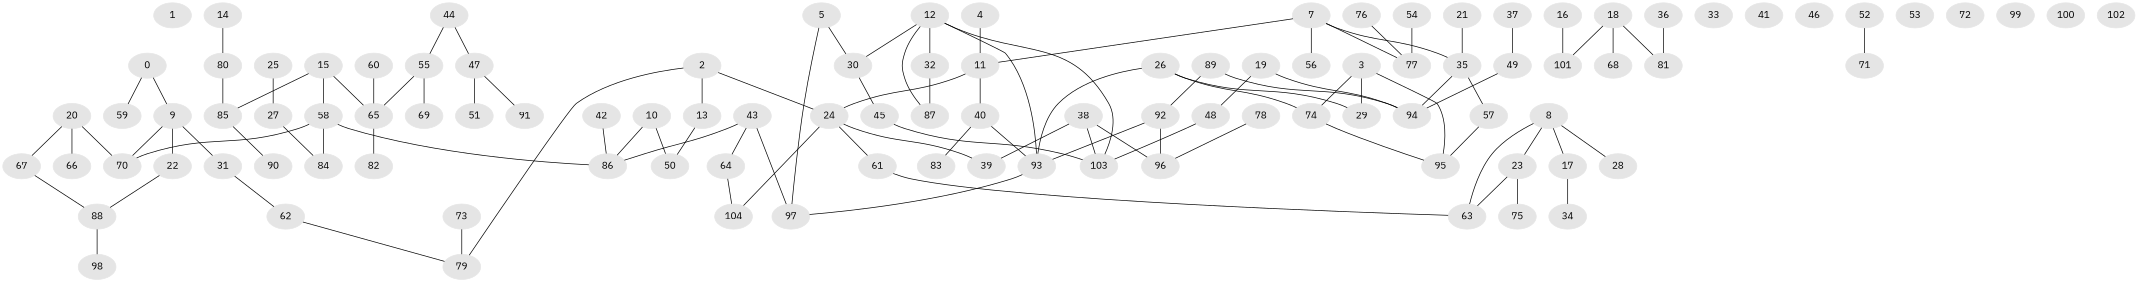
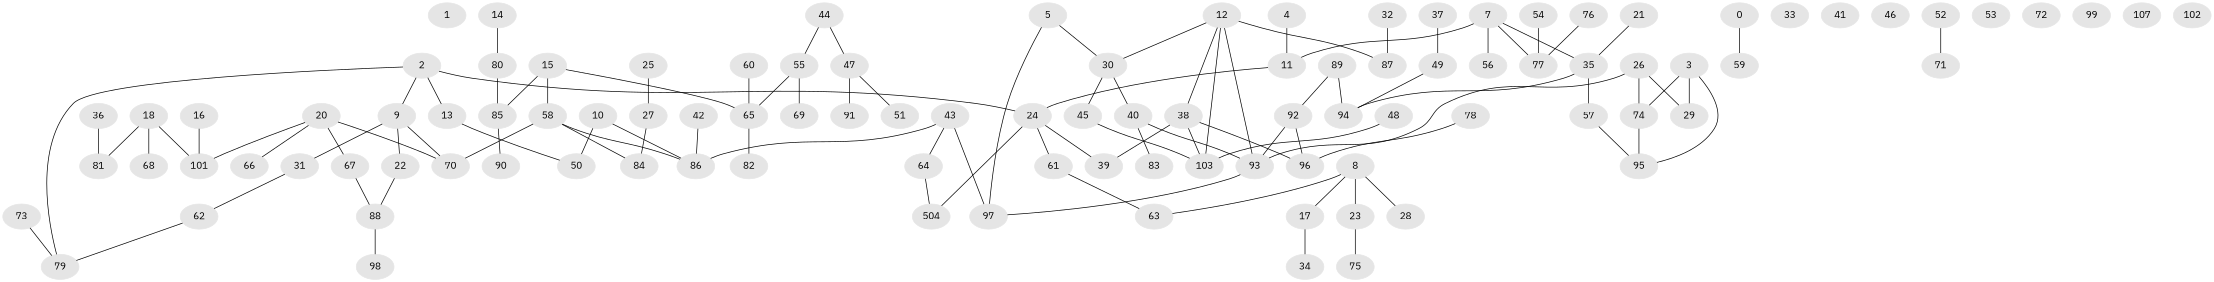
(2066, 15) -> (2142, 15)
(930, 41) -> (1203, 66)
(1261, 66) -> none
(160, 91) -> (409, 91)
(980, 91) -> (1121, 92)
none -> (259, 140)
(1492, 191) -> none
(734, 217) -> (931, 217)
